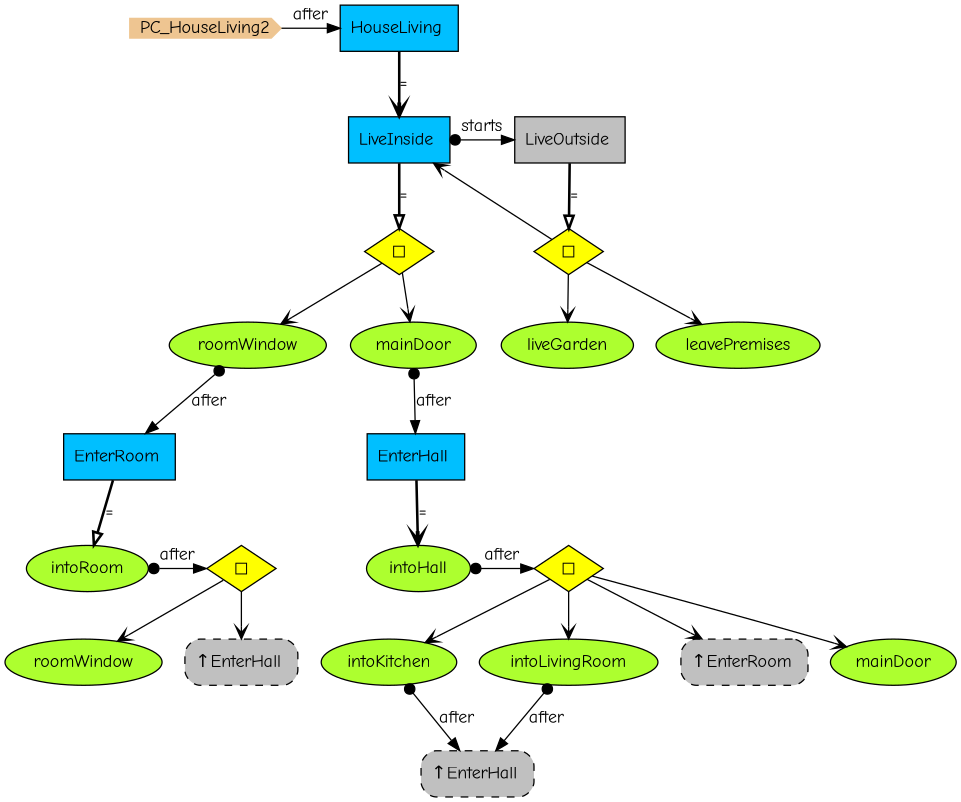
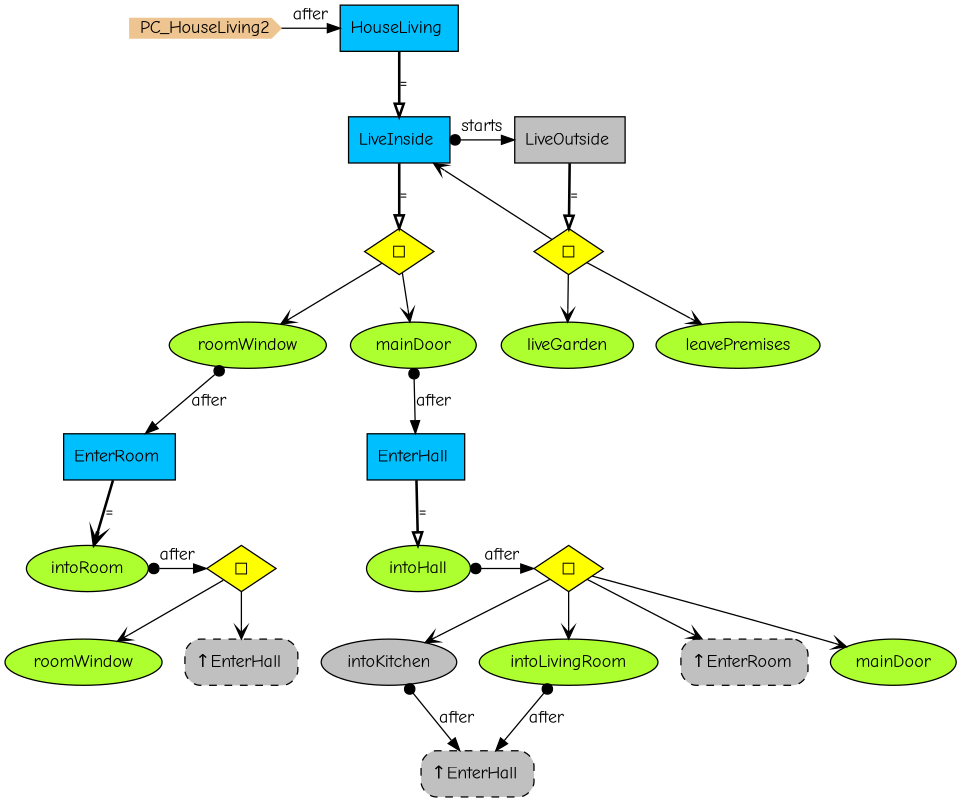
(399, 78) -> (399, 78)
(417, 506) -> (417, 506)
(105, 507) -> (105, 507)
(389, 662) -> (389, 662)
